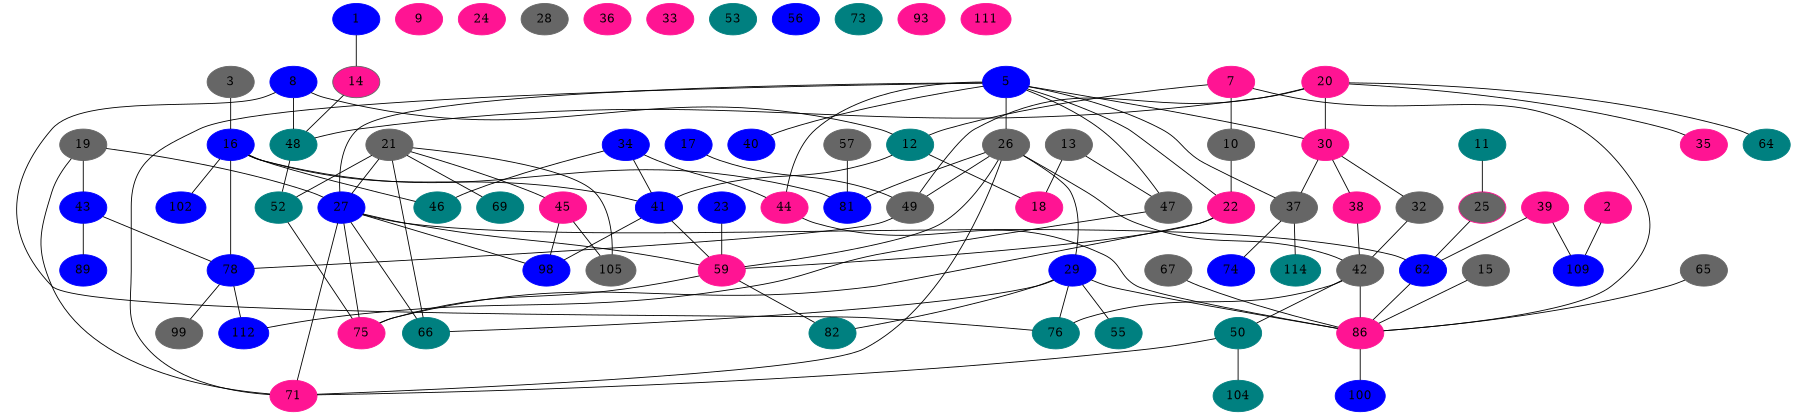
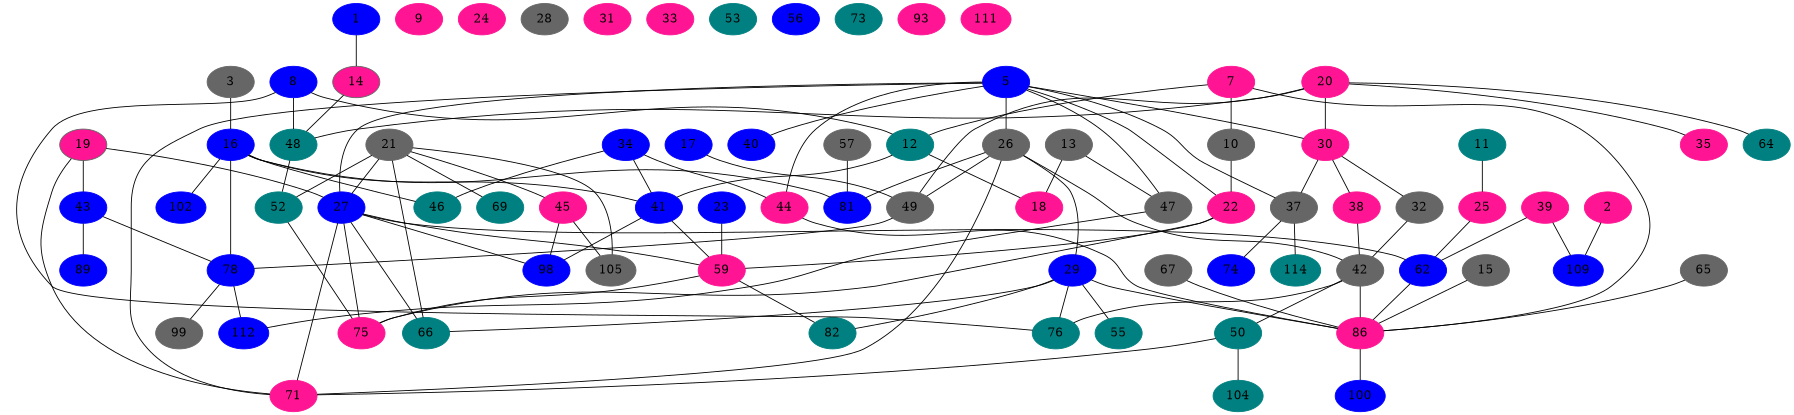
(607, 19) -> (607, 19)
(83, 145) -> (83, 145)
(1482, 208) -> (1482, 208)
(887, 242) -> none
